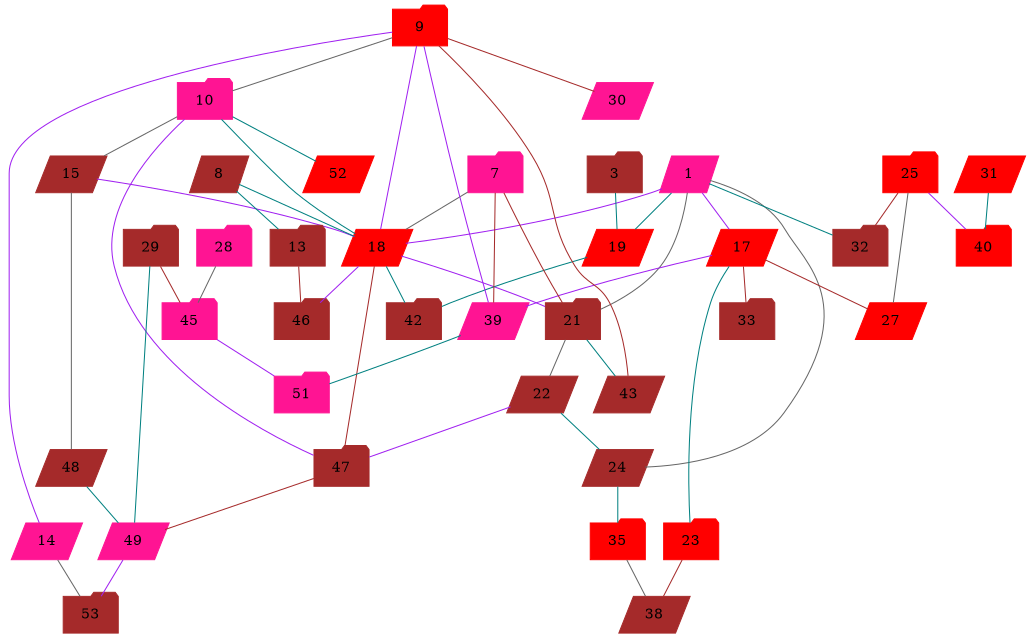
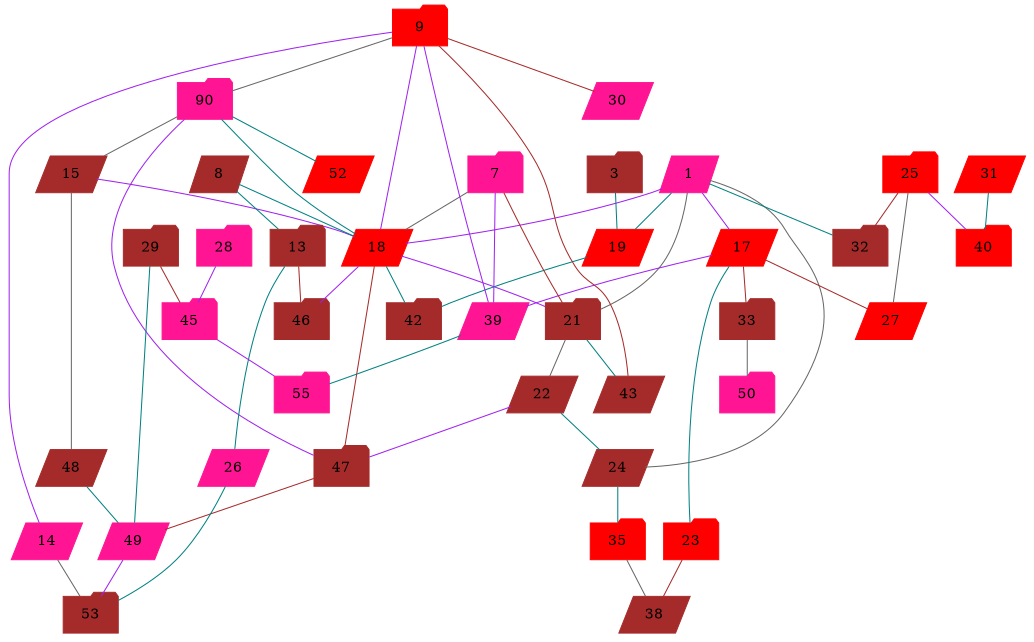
(205, 101) -> (205, 101)
(494, 248) -> (494, 248)
(207, 285) -> (207, 285)
(302, 395) -> (302, 395)
none -> (747, 395)
none -> (233, 468)
